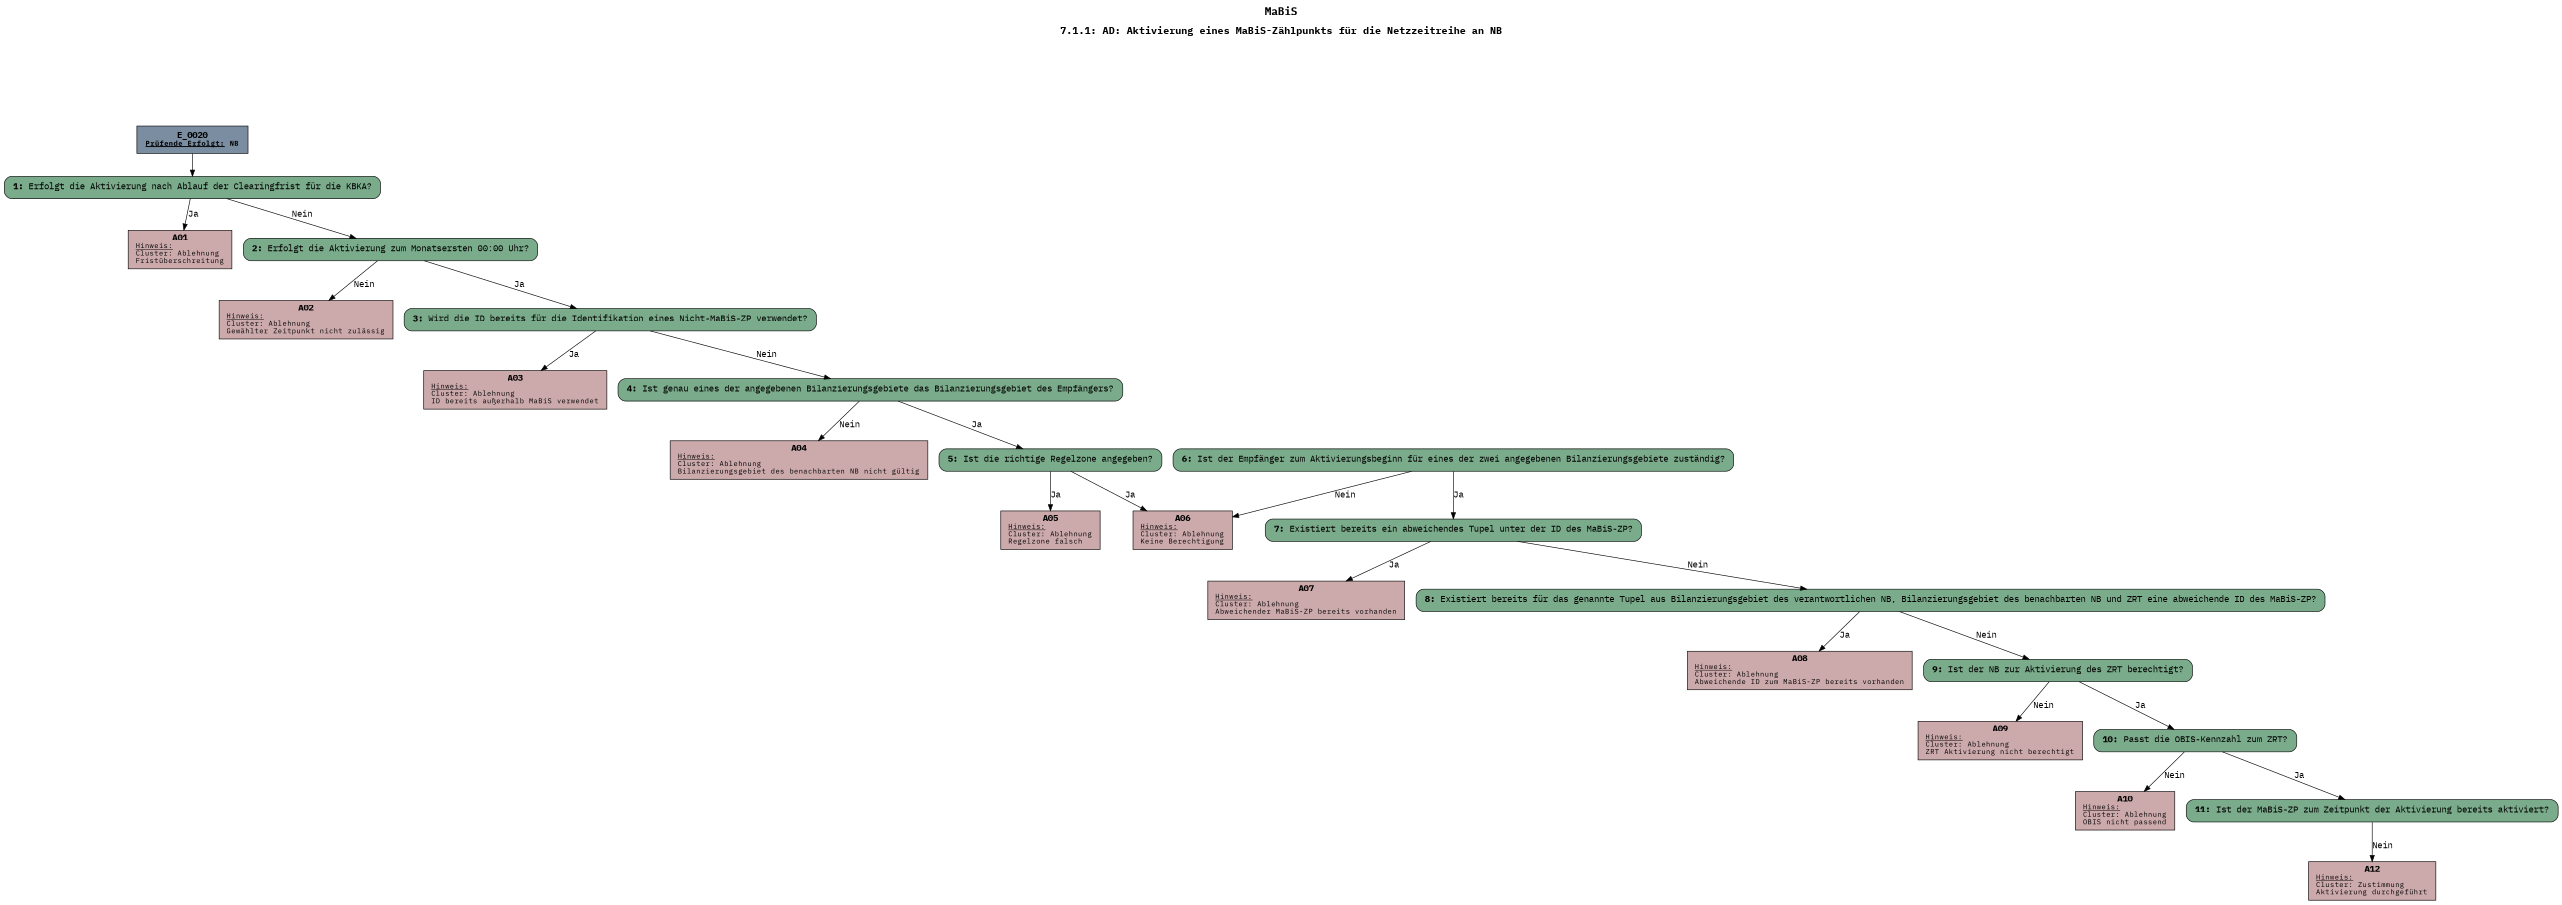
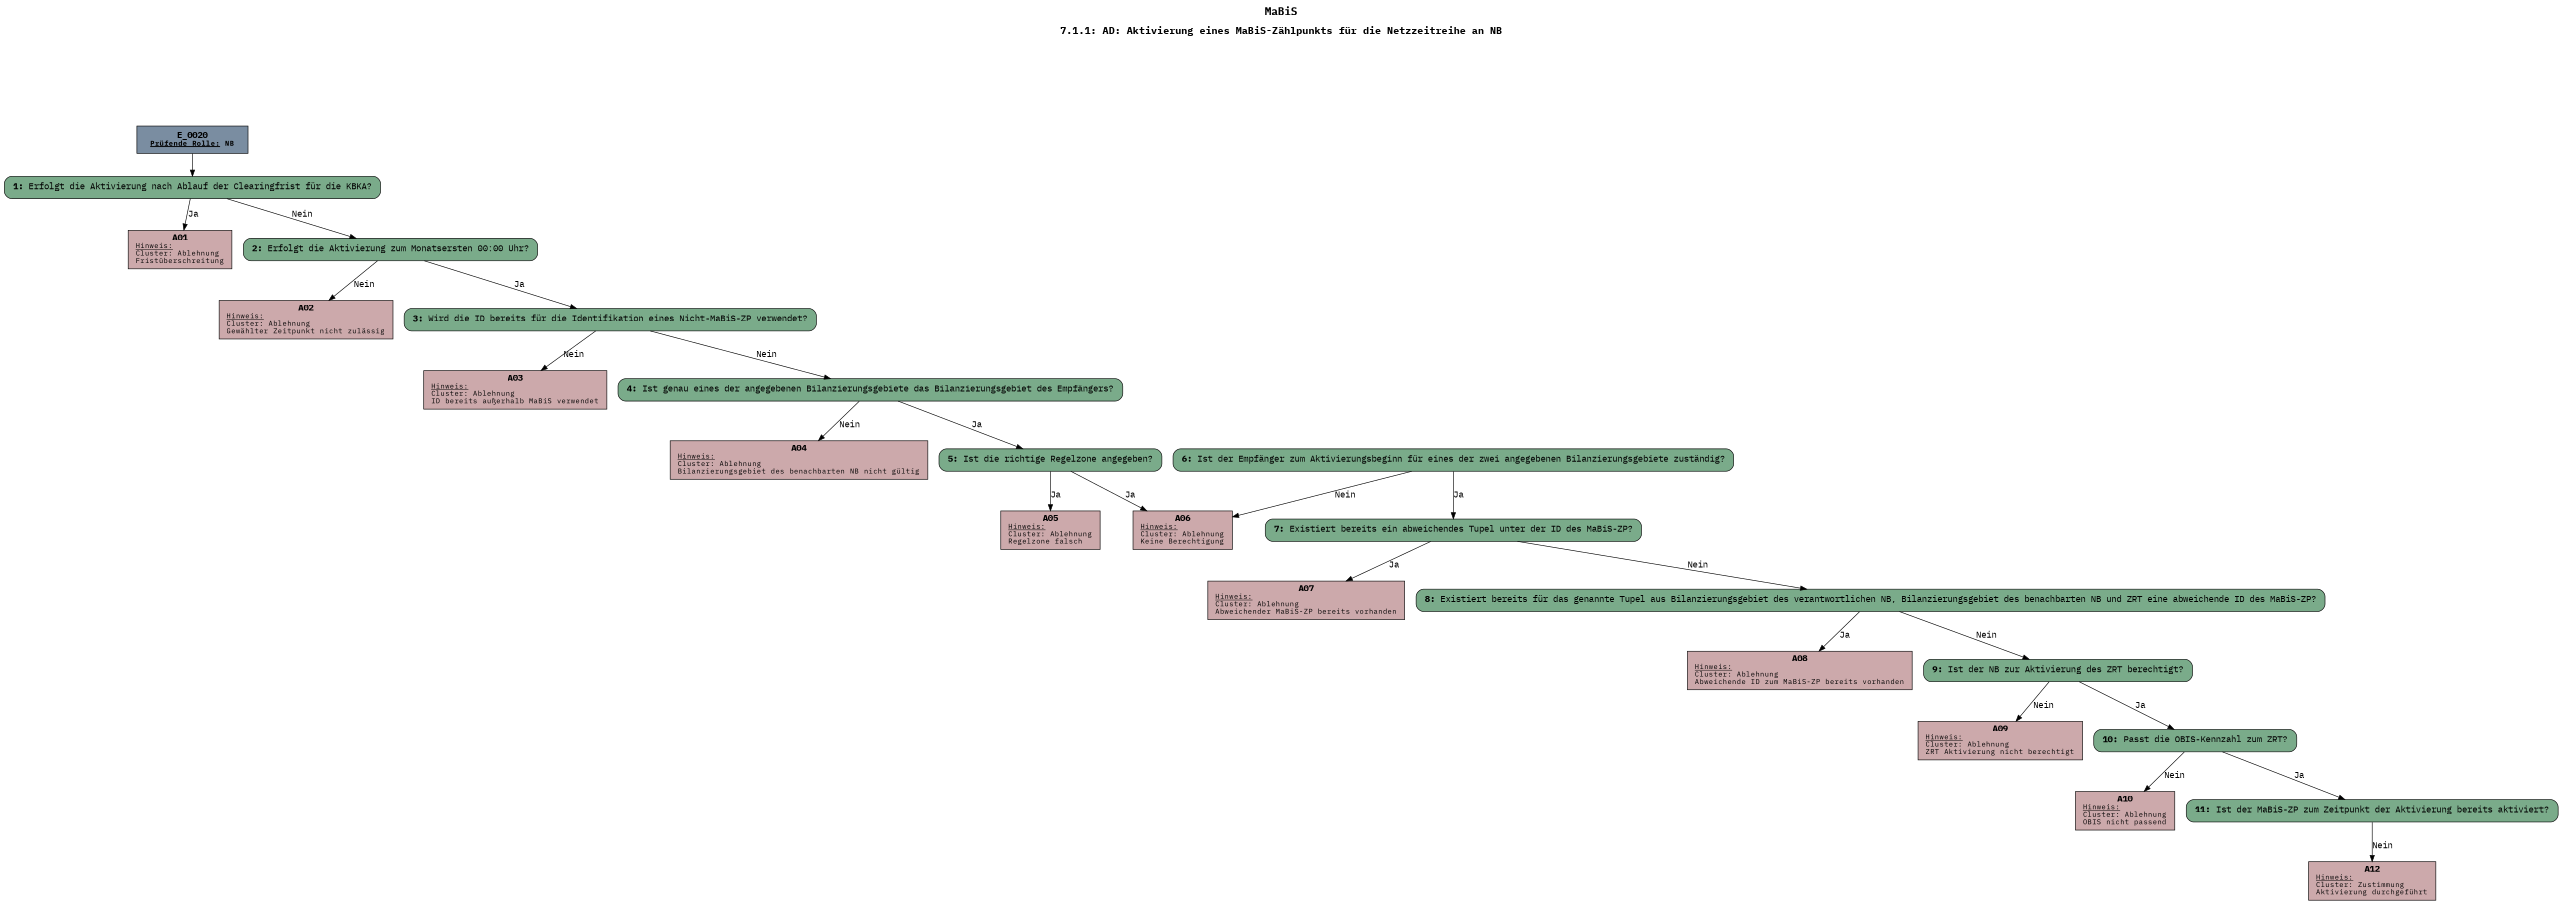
(185, 143) -> (185, 143)
(574, 355) -> (574, 355)
